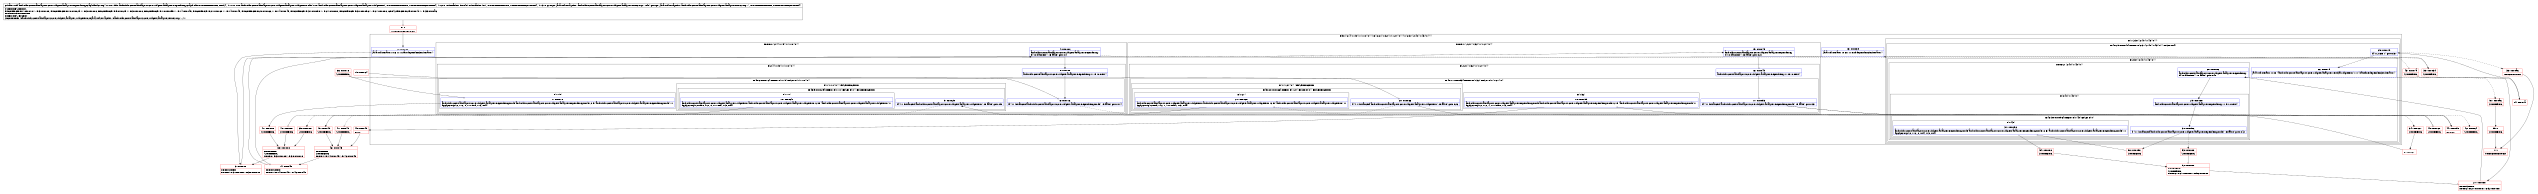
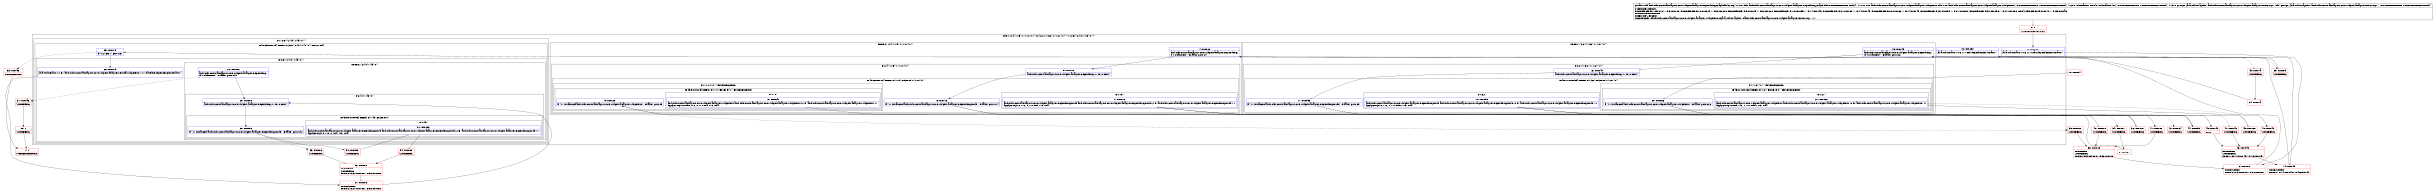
(705, 78) -> (1547, 115)
(2396, 100) -> (519, 111)
(2450, 132) -> (2194, 132)
